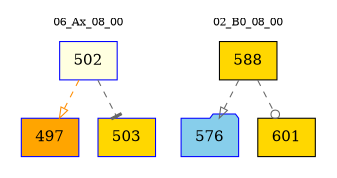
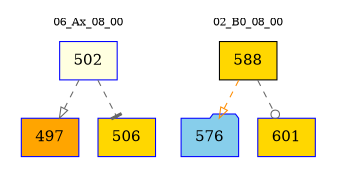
(72, 94) -> (72, 94)
(231, 94) -> (231, 94)
(127, 137) -> (127, 137)
(287, 137) -> (287, 137)
